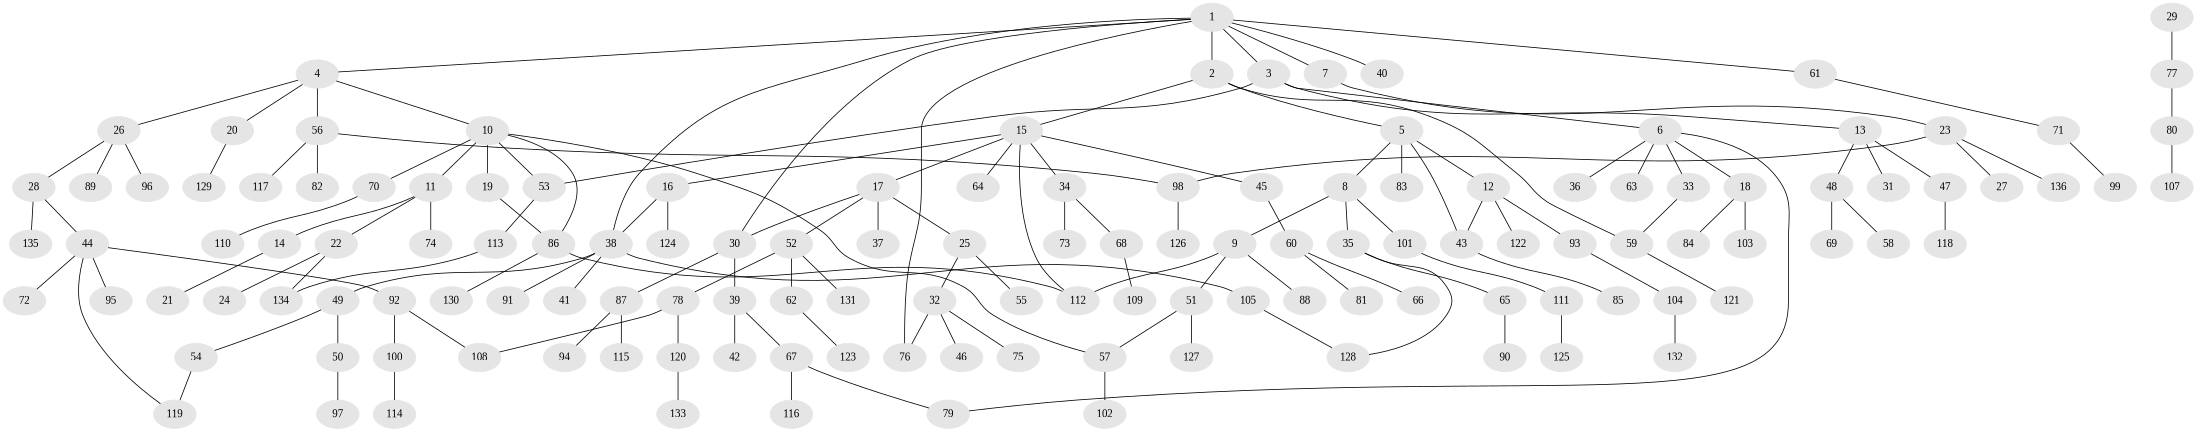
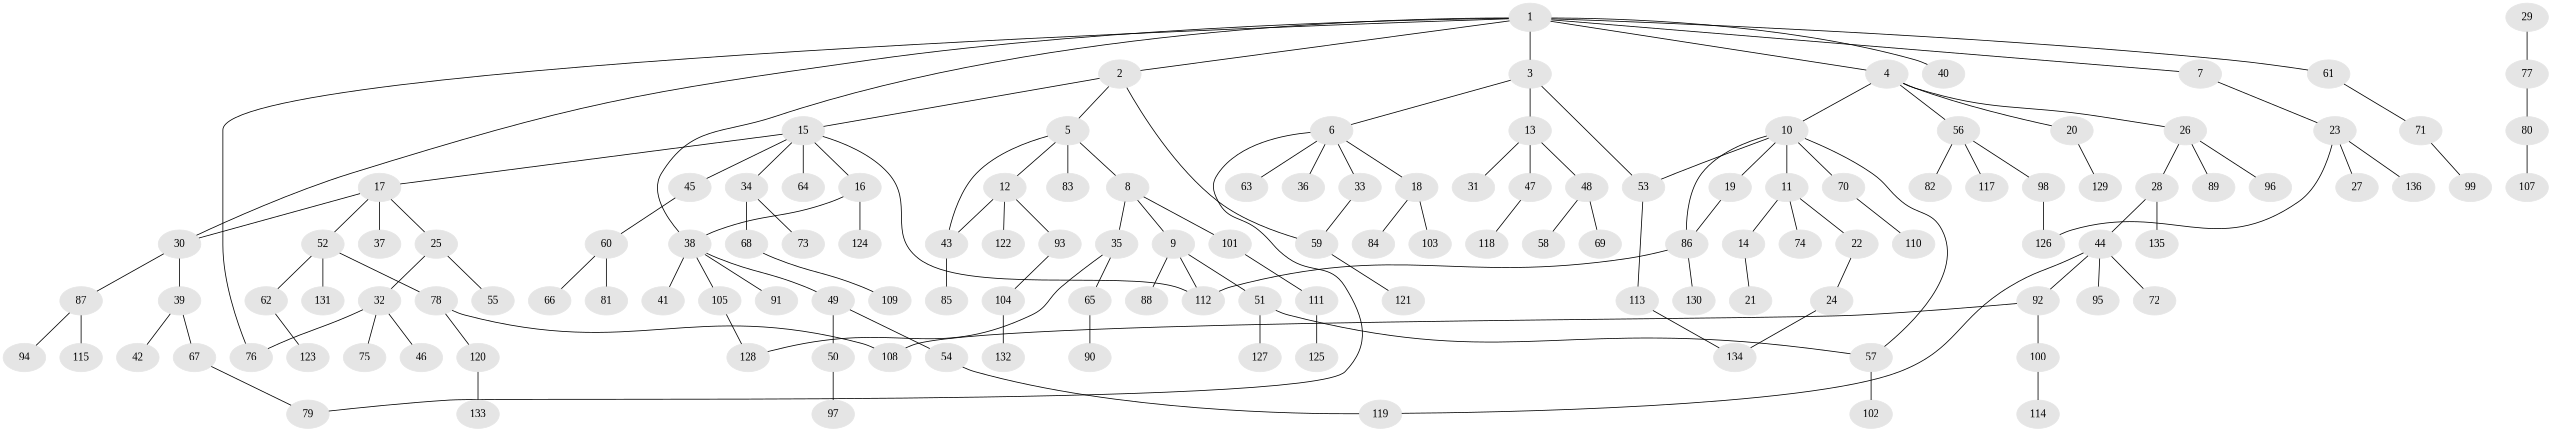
(1562, 159) -> (2215, 229)
(310, 271) -> (1783, 329)
(791, 414) -> none
